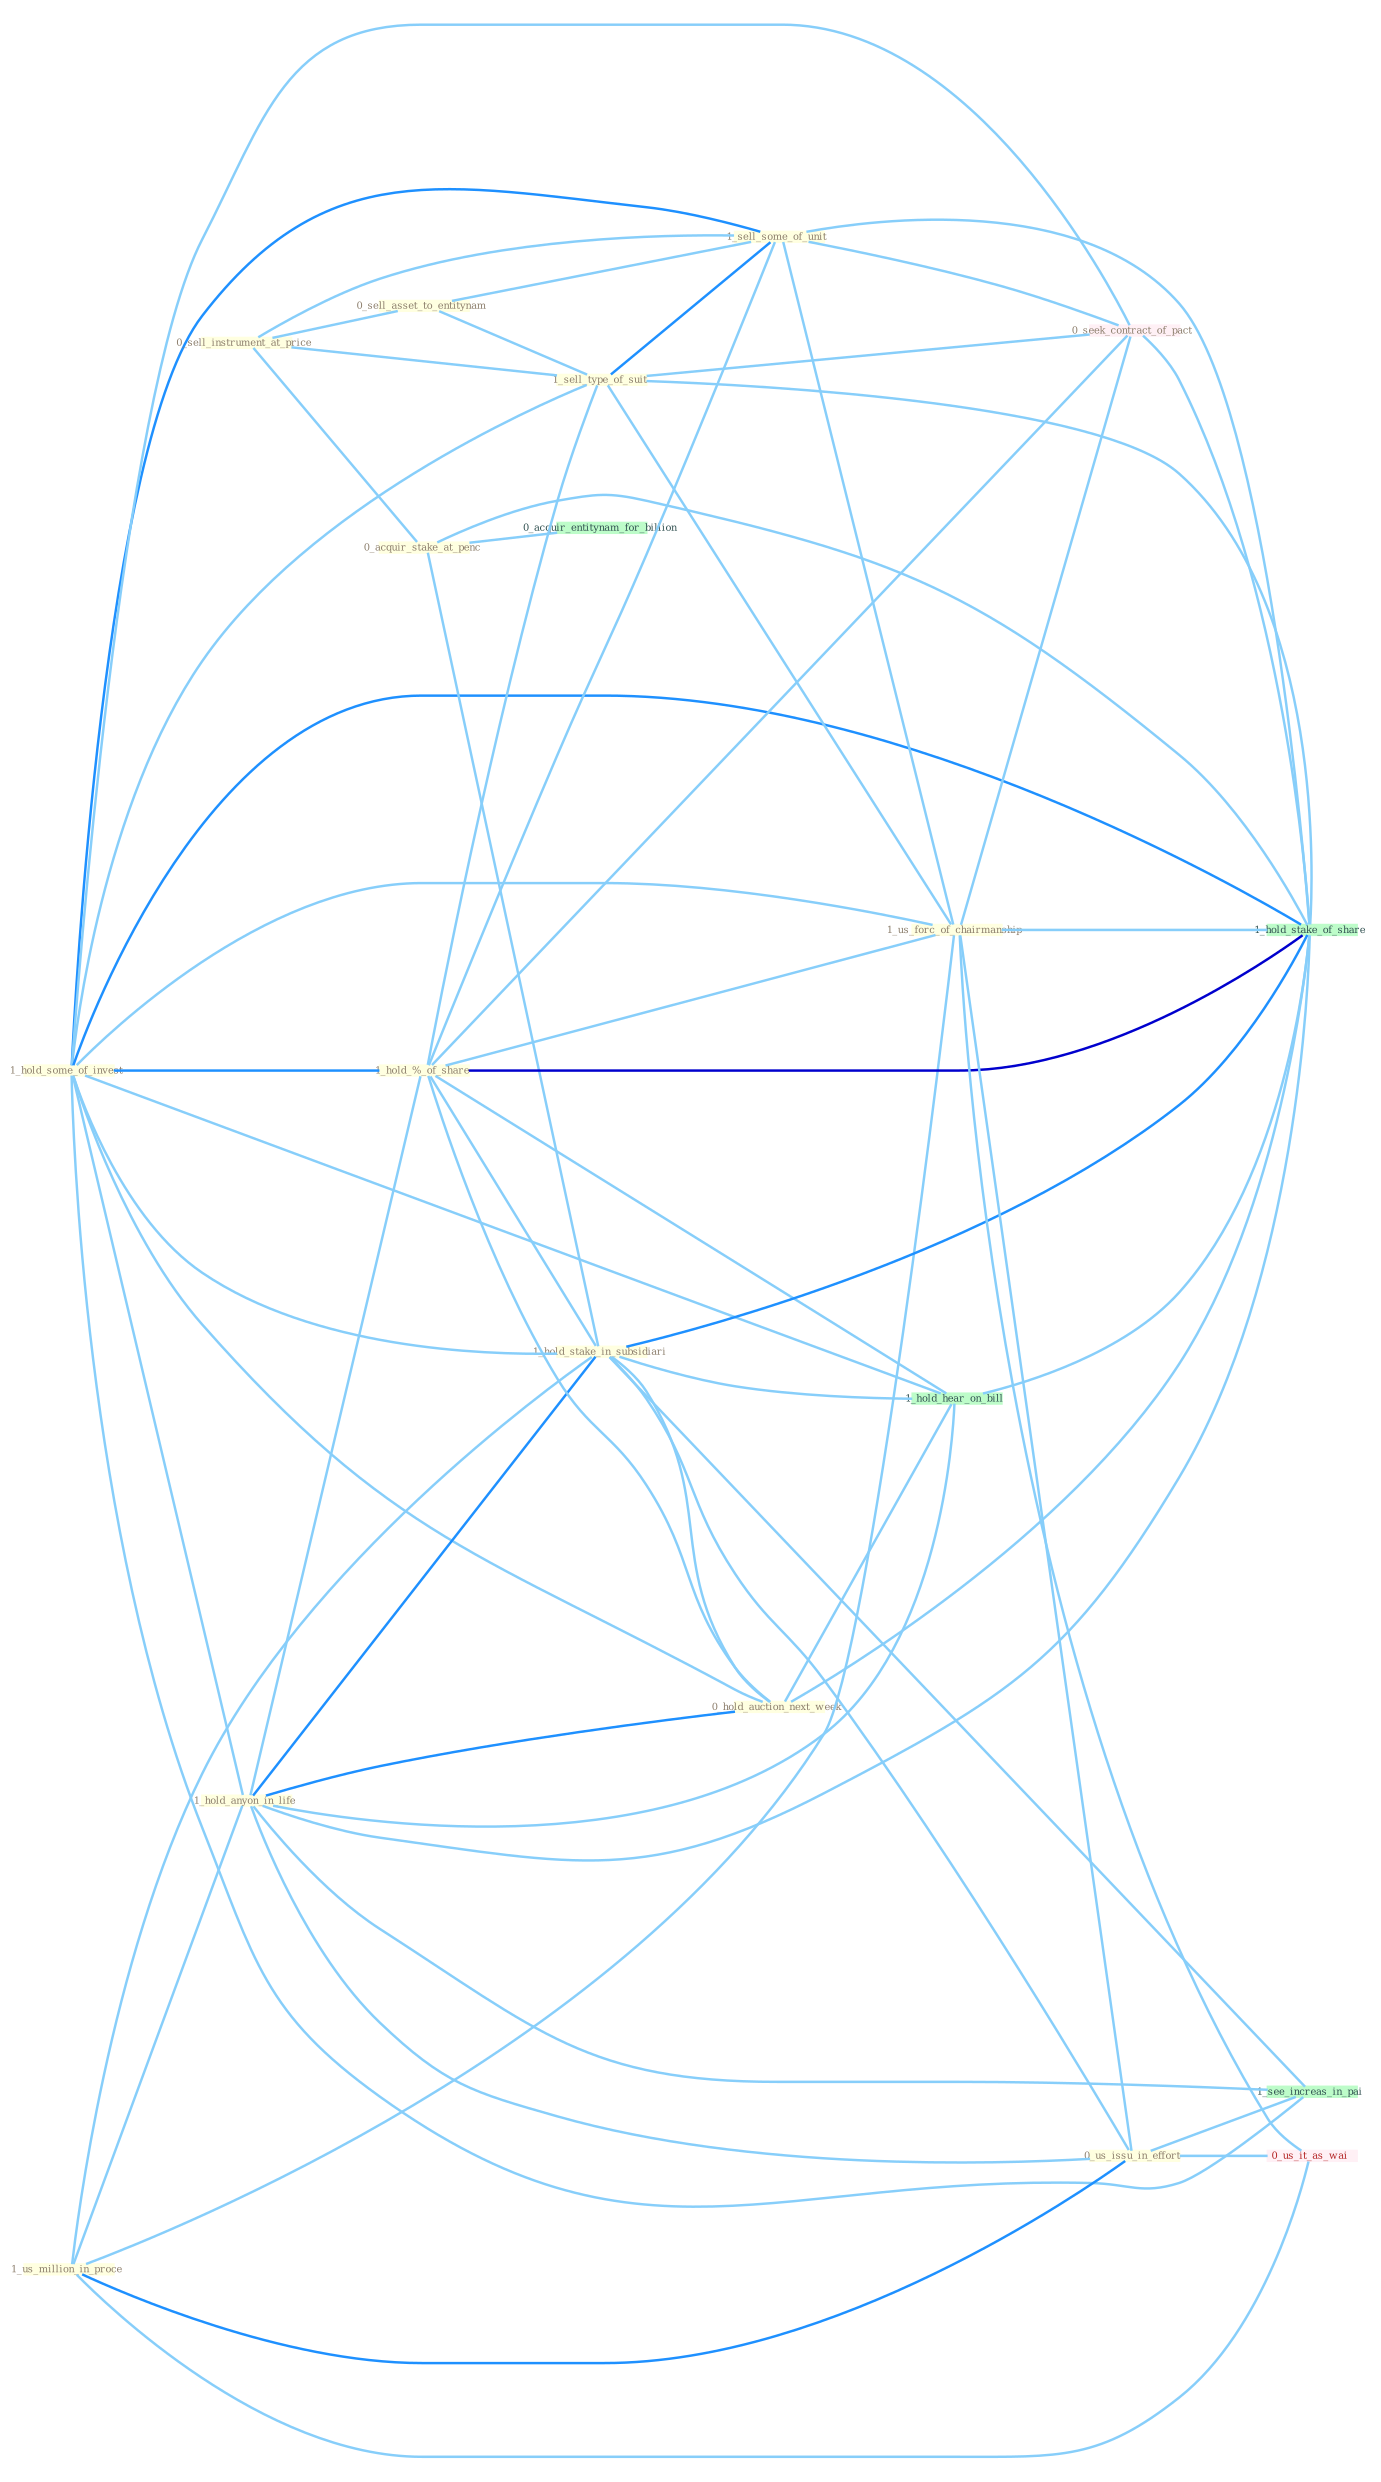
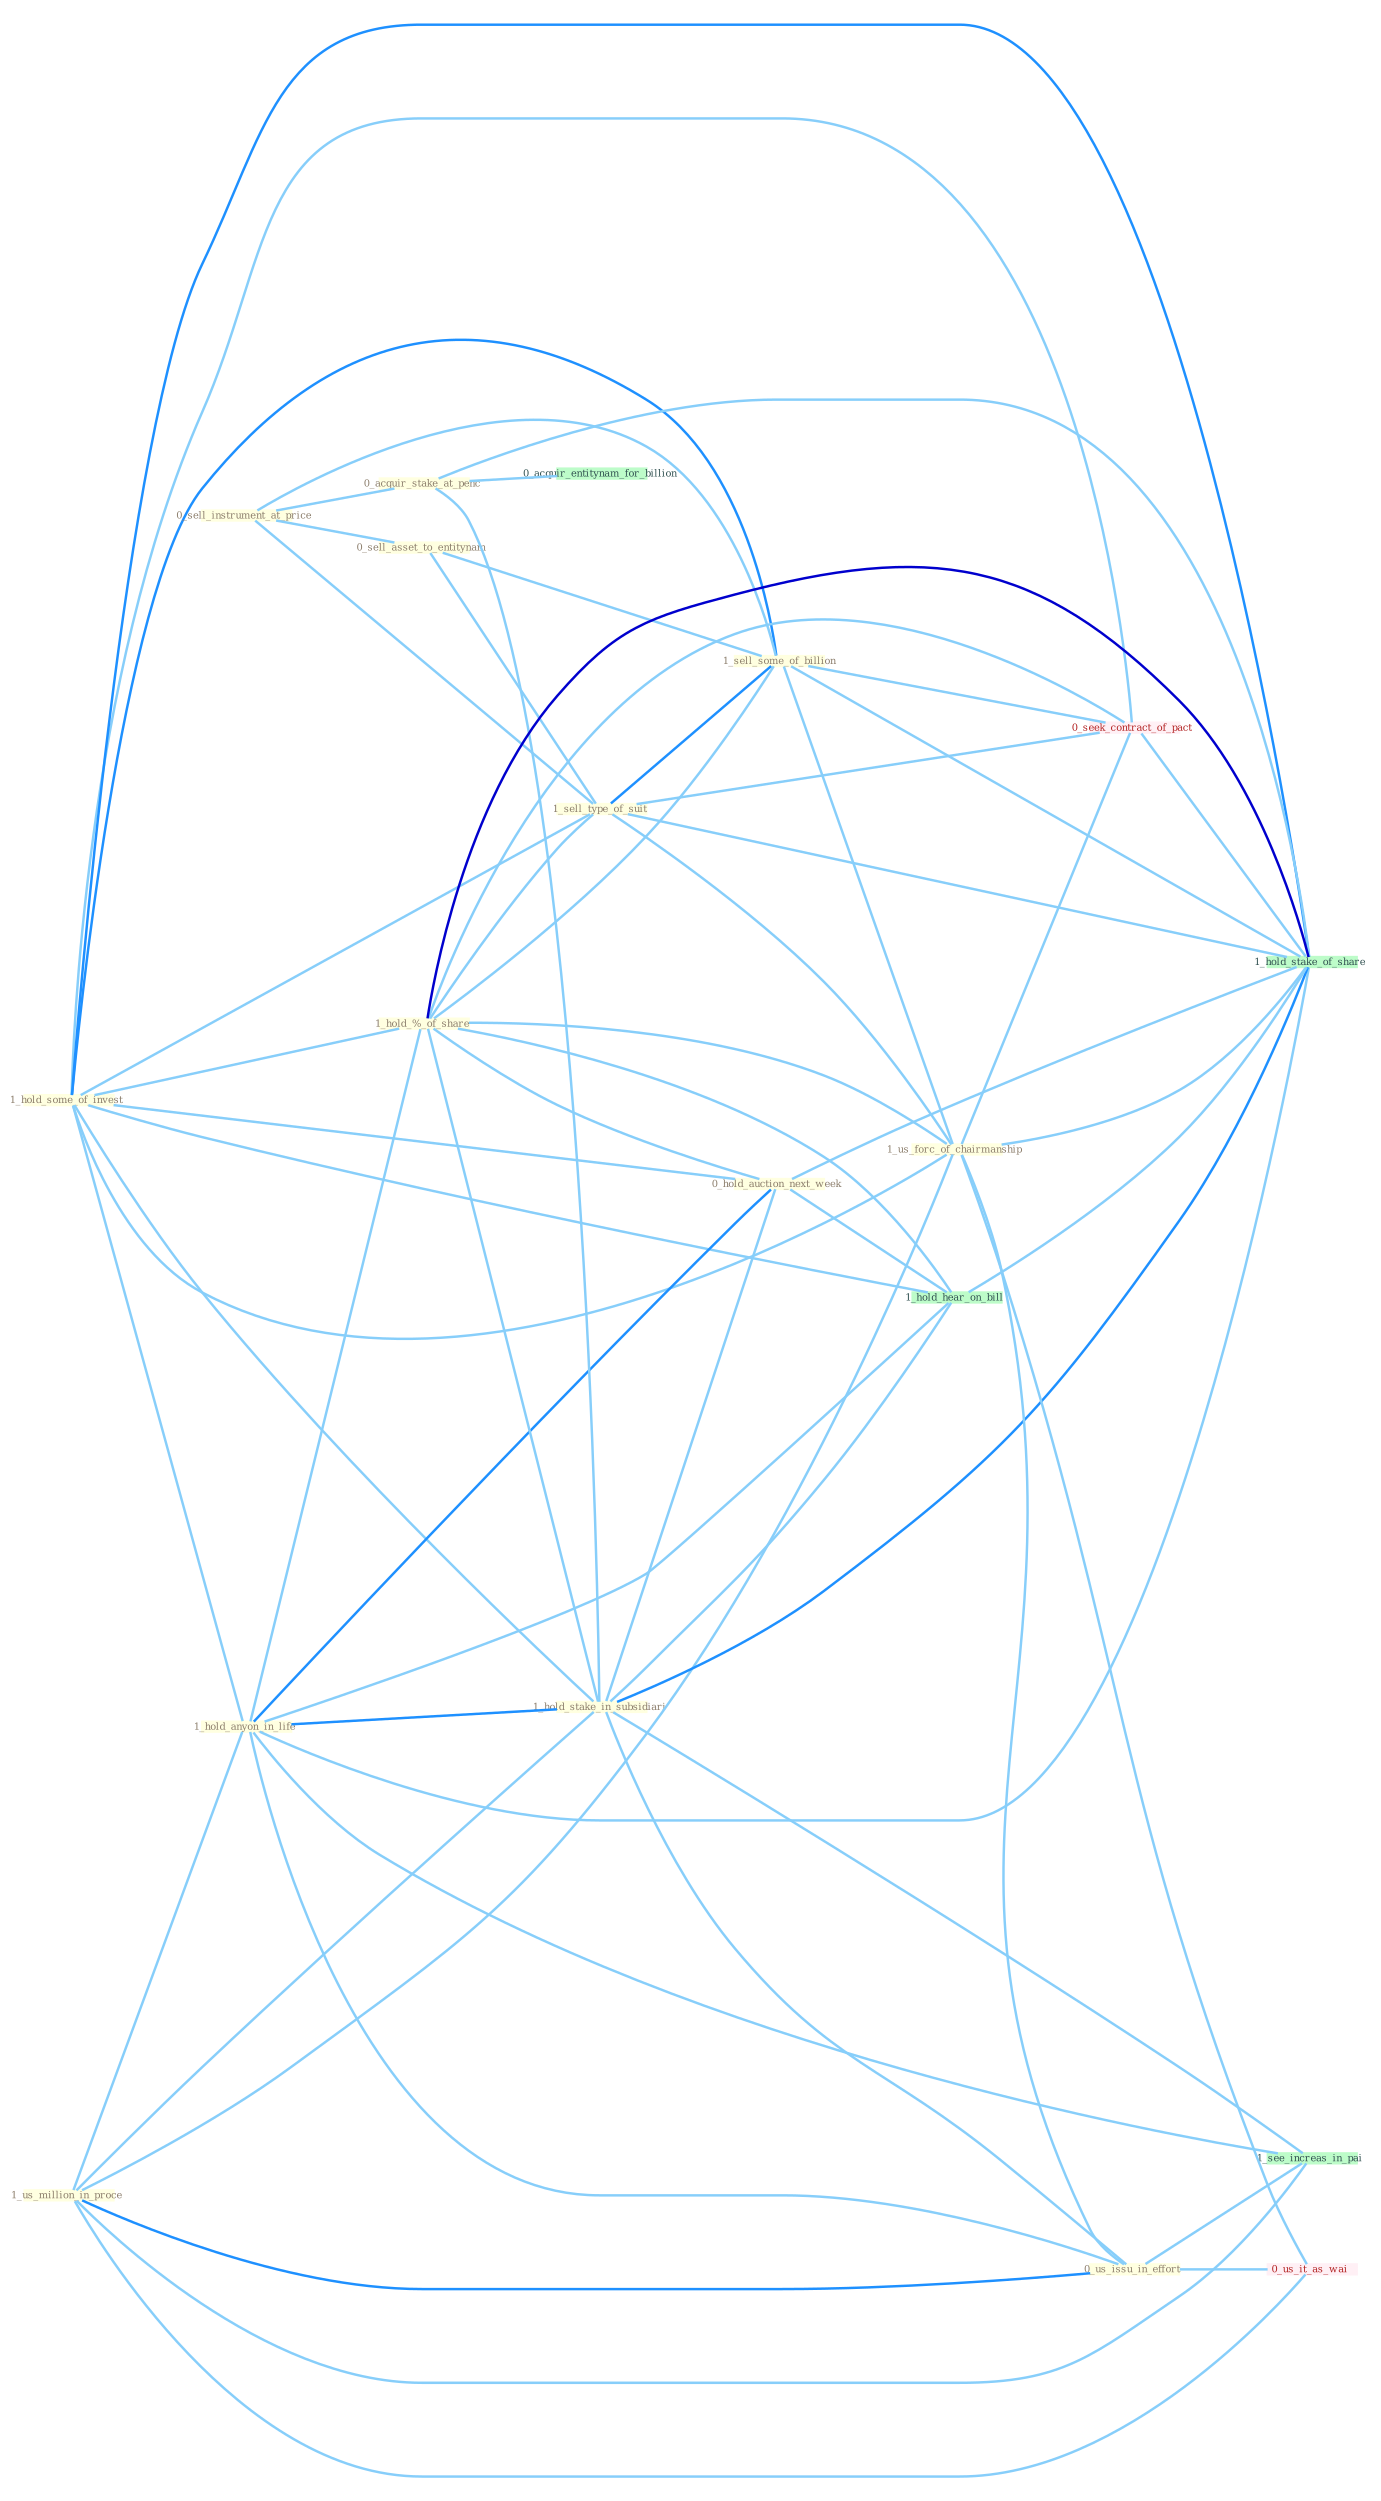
(779, 237) -> (779, 661)
(1135, 331) -> (1135, 728)
(247, 1071) -> (247, 1062)
(333, 2060) -> (704, 2383)
